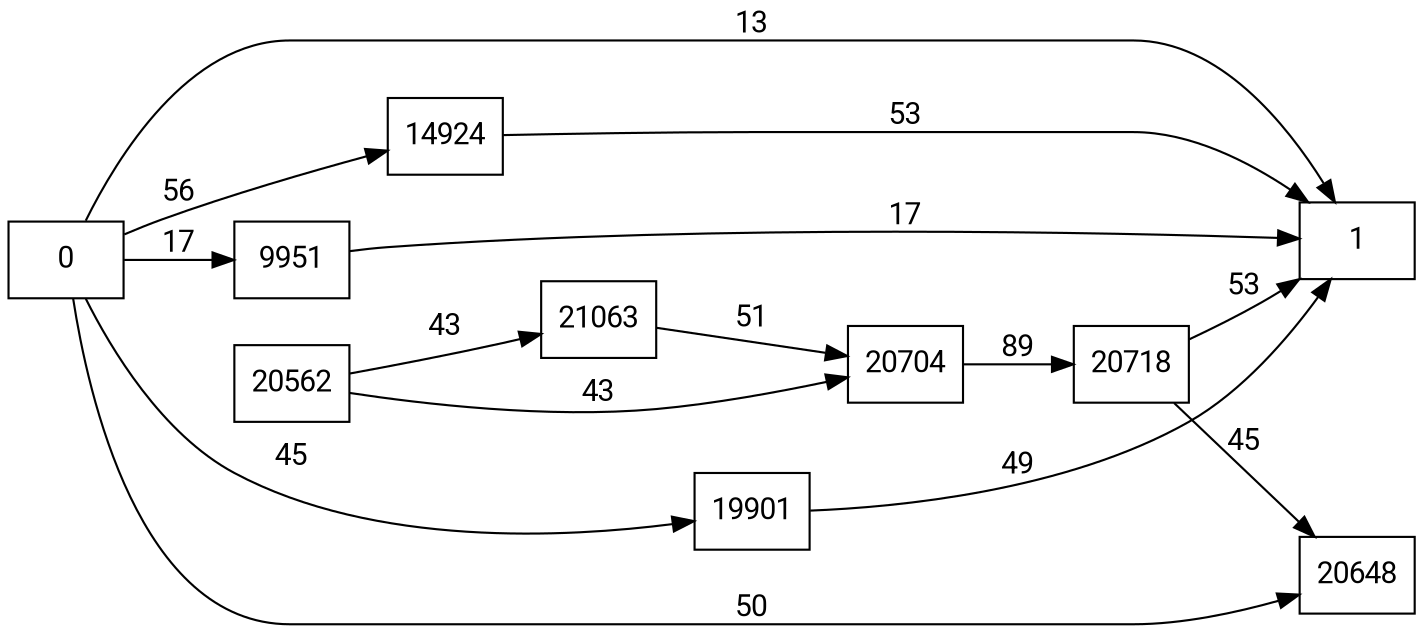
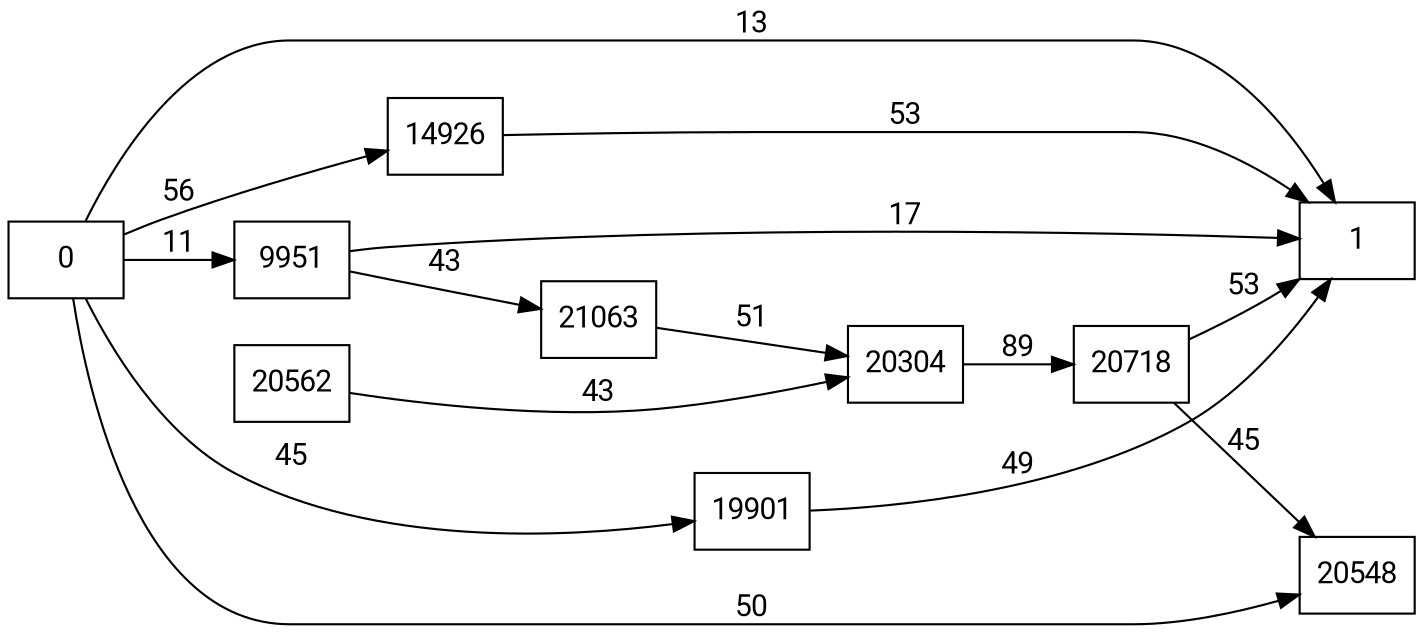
(445, 136) -> (445, 136)
(179, 244) -> (179, 244)
(435, 357) -> (434, 288)
(905, 364) -> (905, 364)
(1357, 575) -> (1357, 575)
